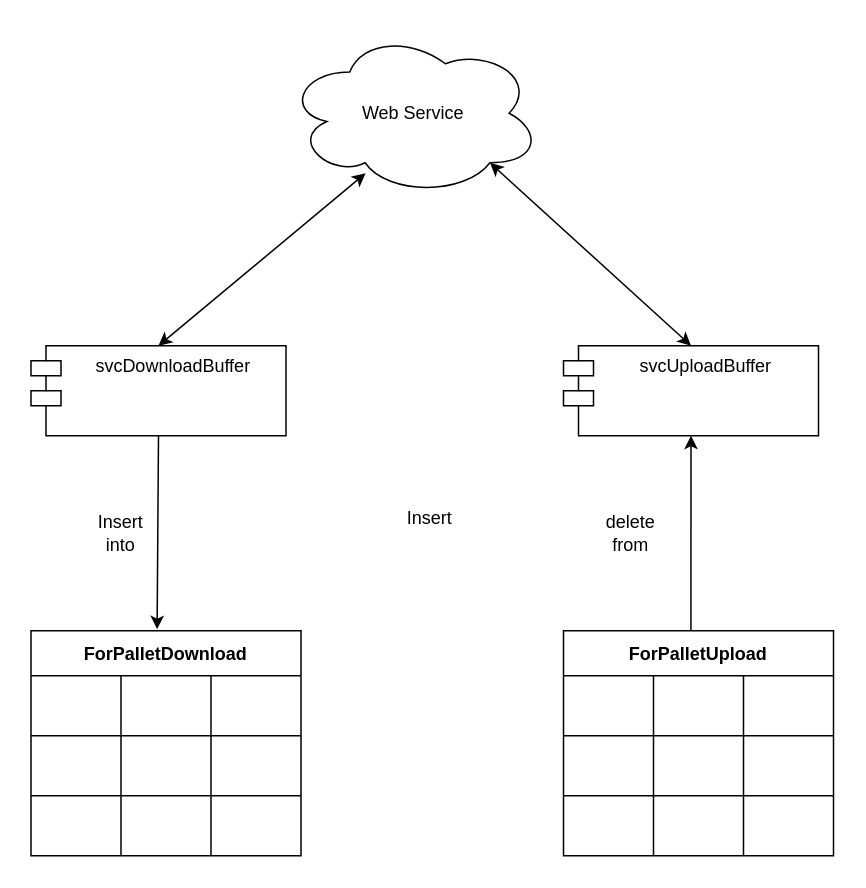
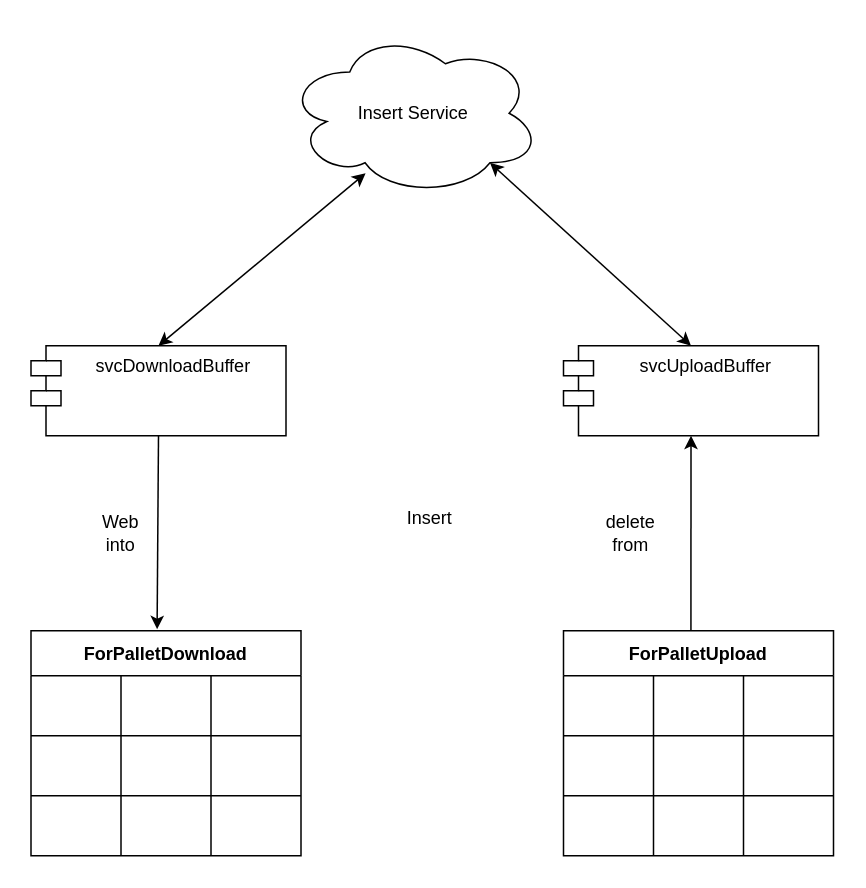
(413, 113) -> (413, 113)
(121, 533) -> (121, 533)
